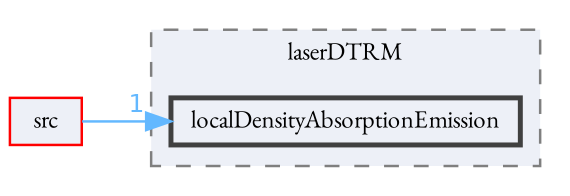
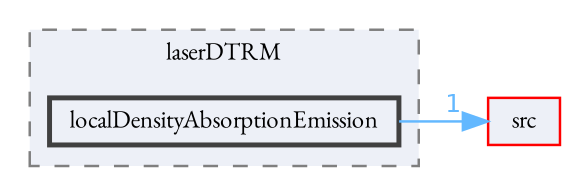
(114, 121) -> (434, 121)
